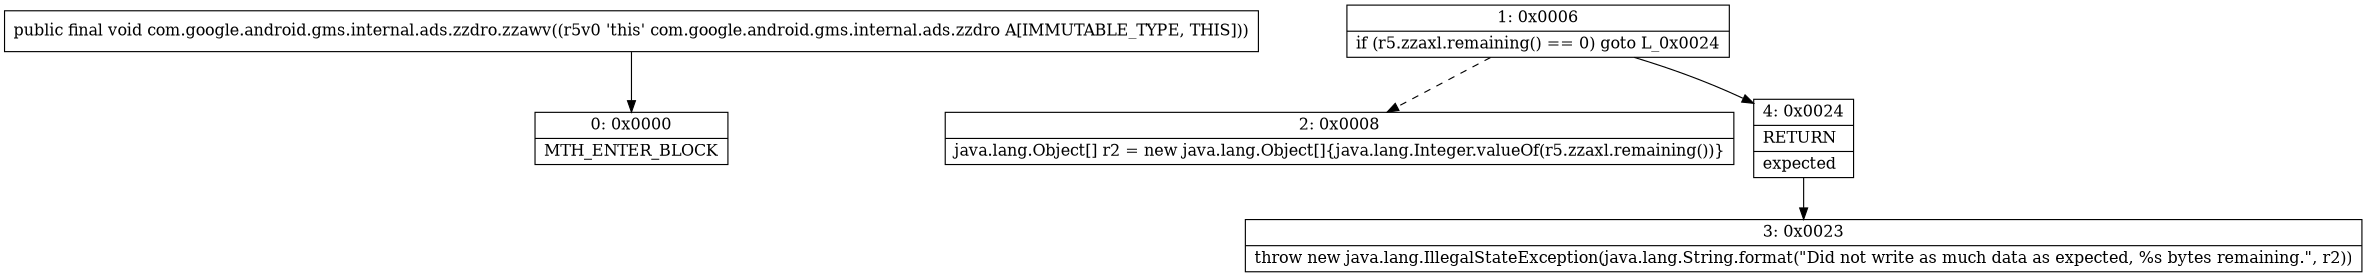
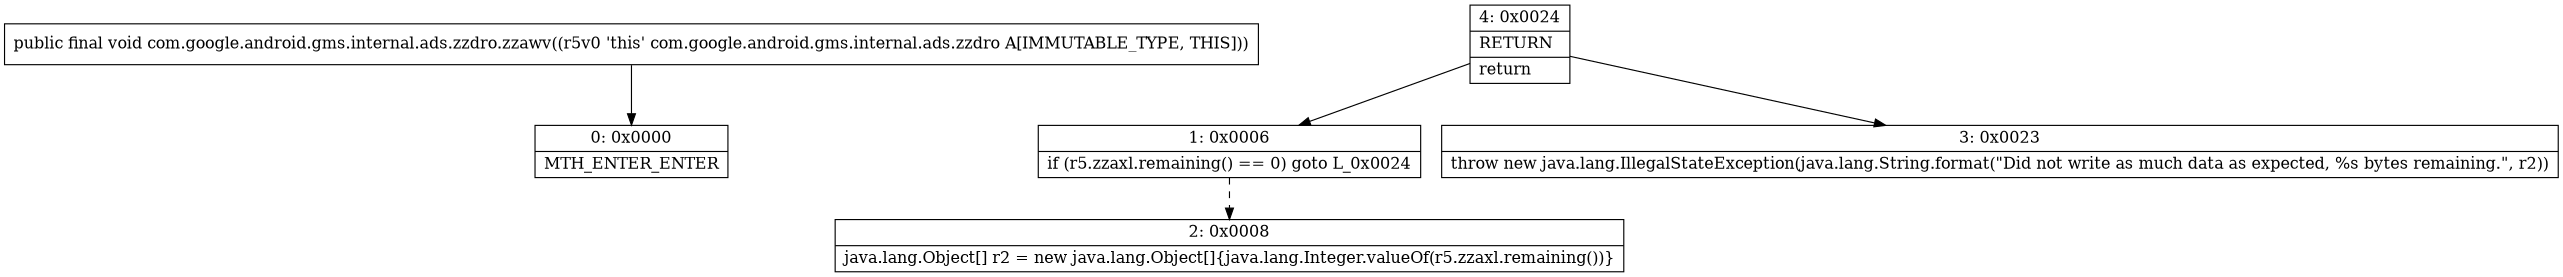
(1689, 76) -> (1390, 92)
(631, 151) -> (631, 164)
(1800, 164) -> (1505, 70)
